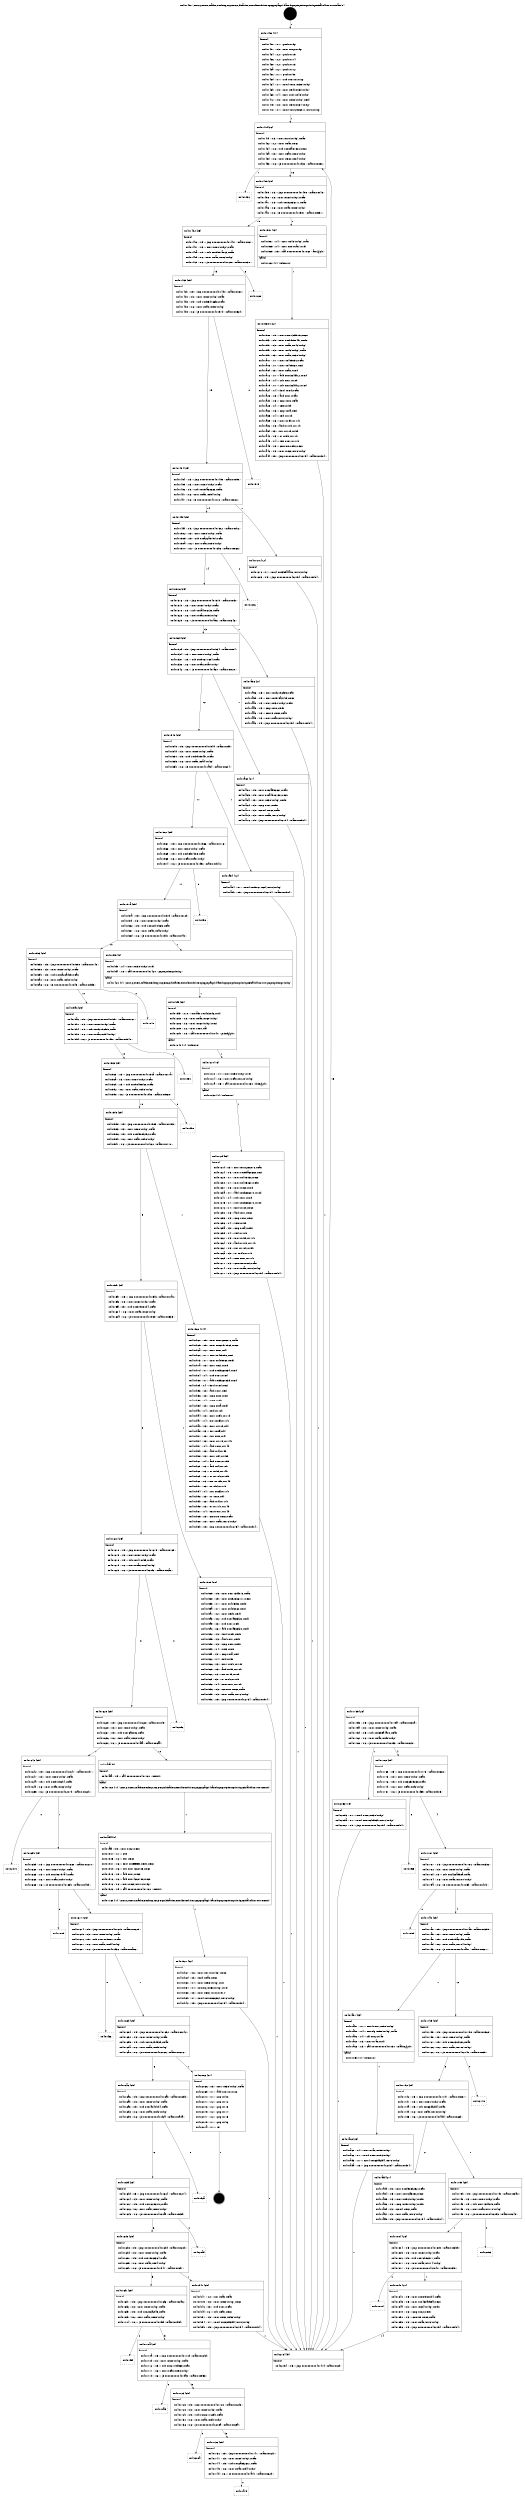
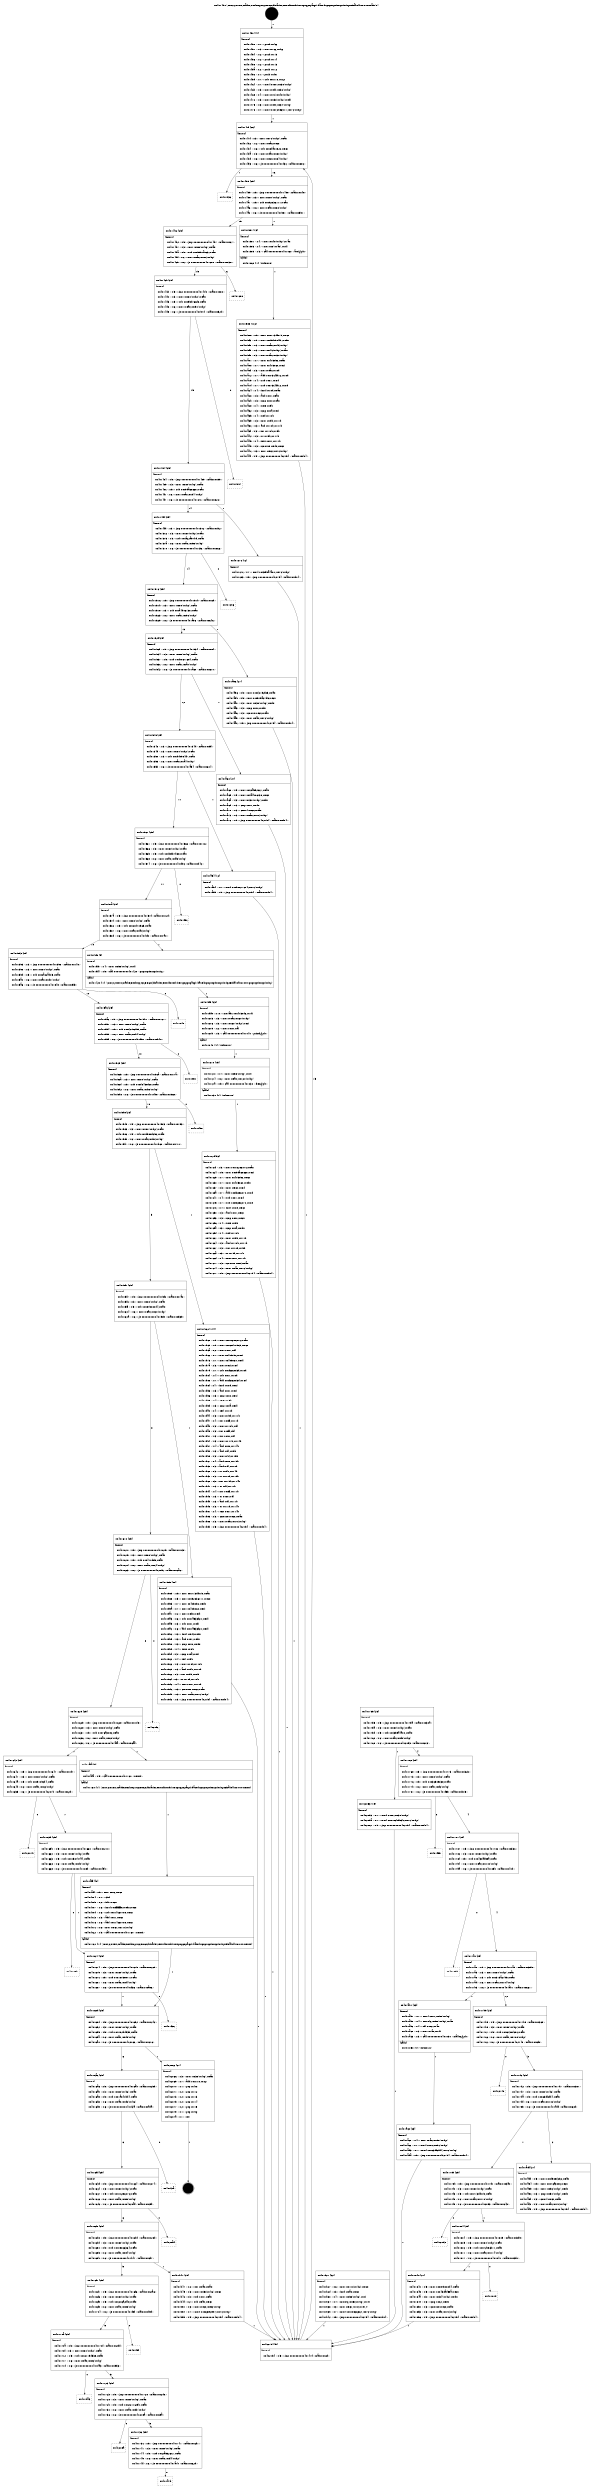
(159, 1752) -> (137, 1752)
(199, 1930) -> (168, 1978)
(382, 2336) -> (409, 2326)
